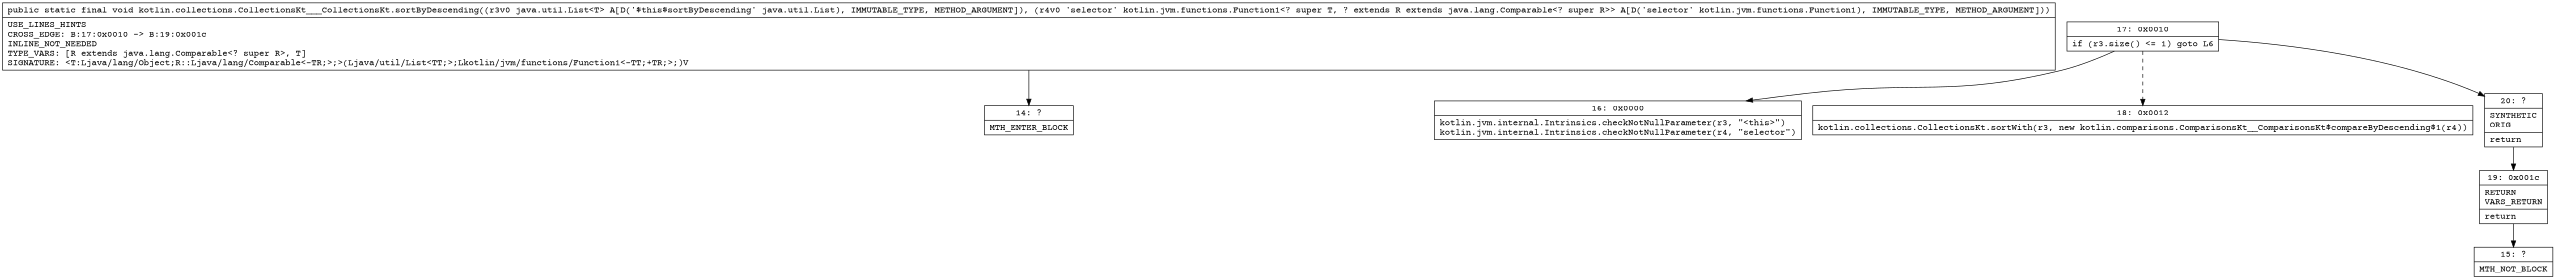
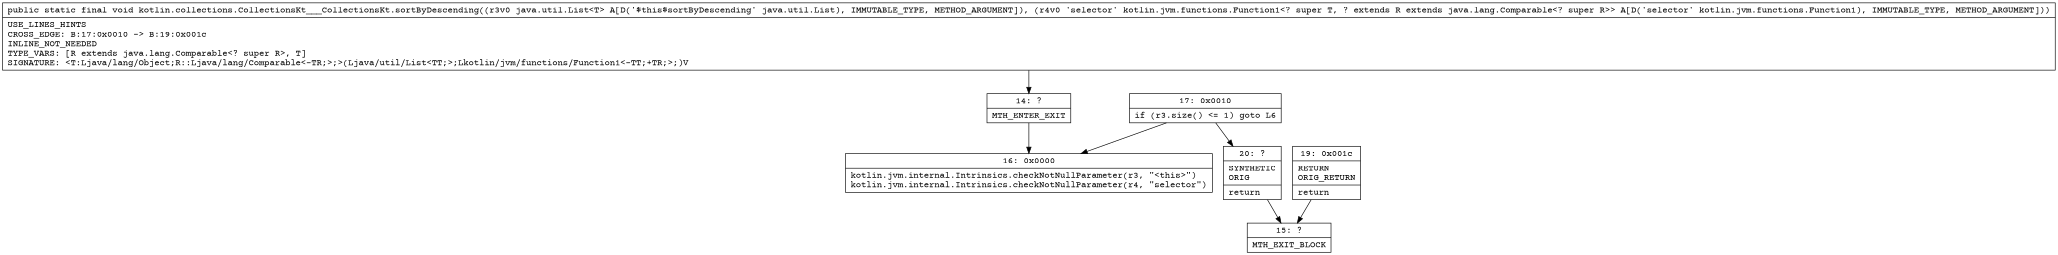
(2143, 120) -> none
(1029, 127) -> (1029, 115)
none -> (1029, 135)
(2514, 155) -> (1273, 209)
(2514, 202) -> (1327, 177)
(2514, 269) -> (1289, 245)
